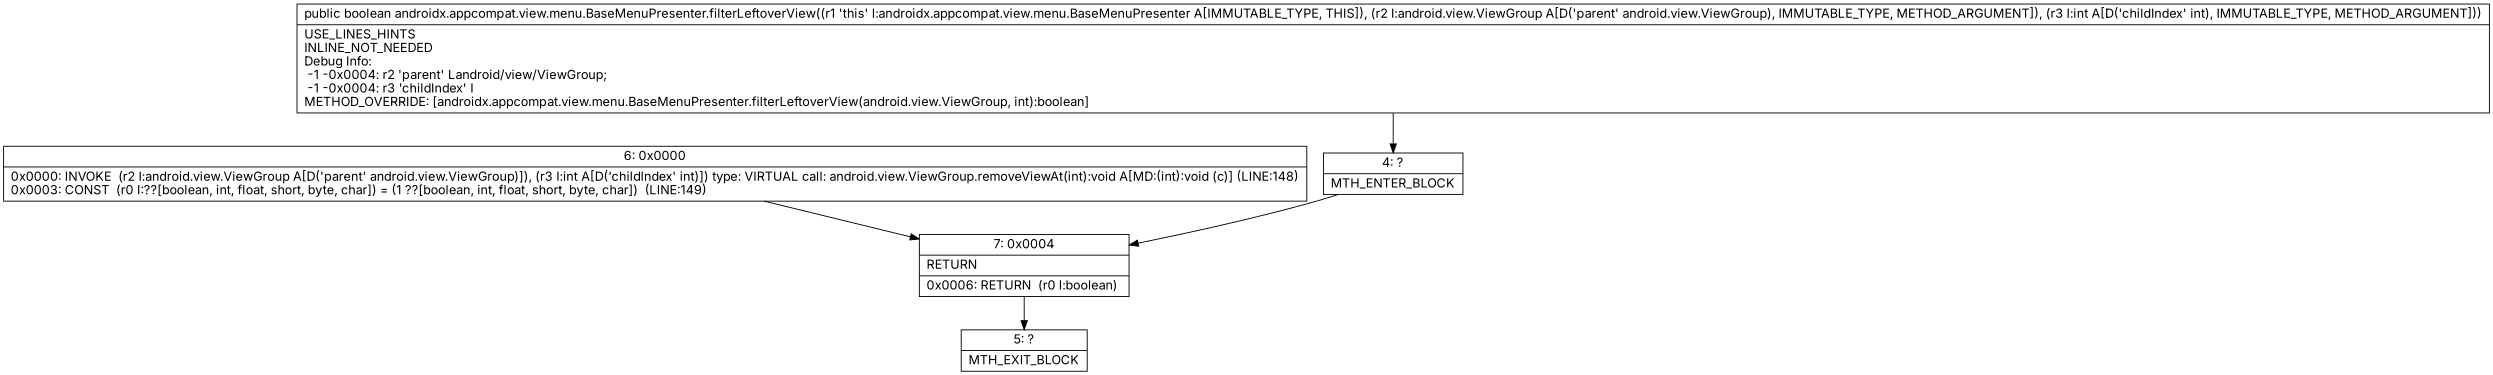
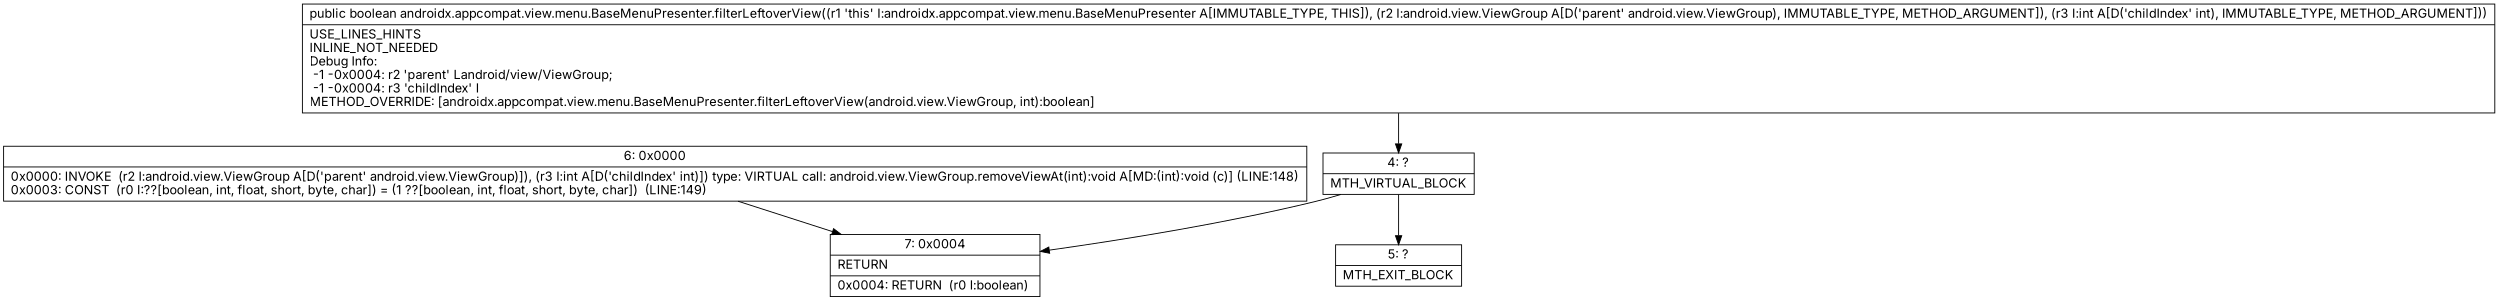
(1393, 184) -> (1399, 184)
(1024, 286) -> (935, 286)
(1024, 309) -> (1399, 215)
